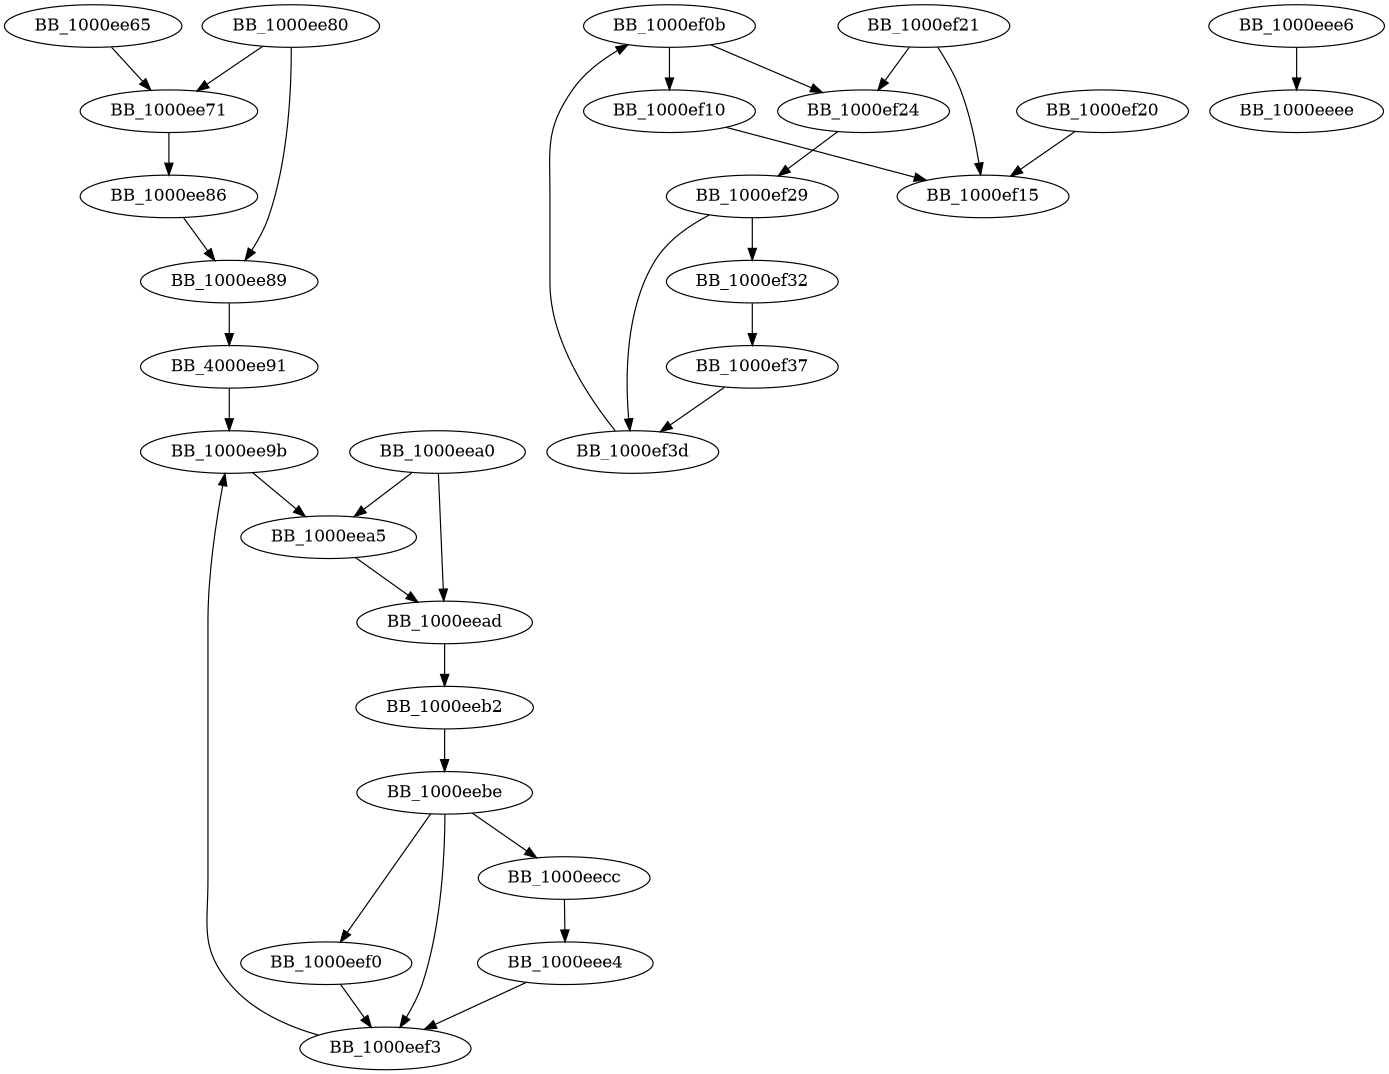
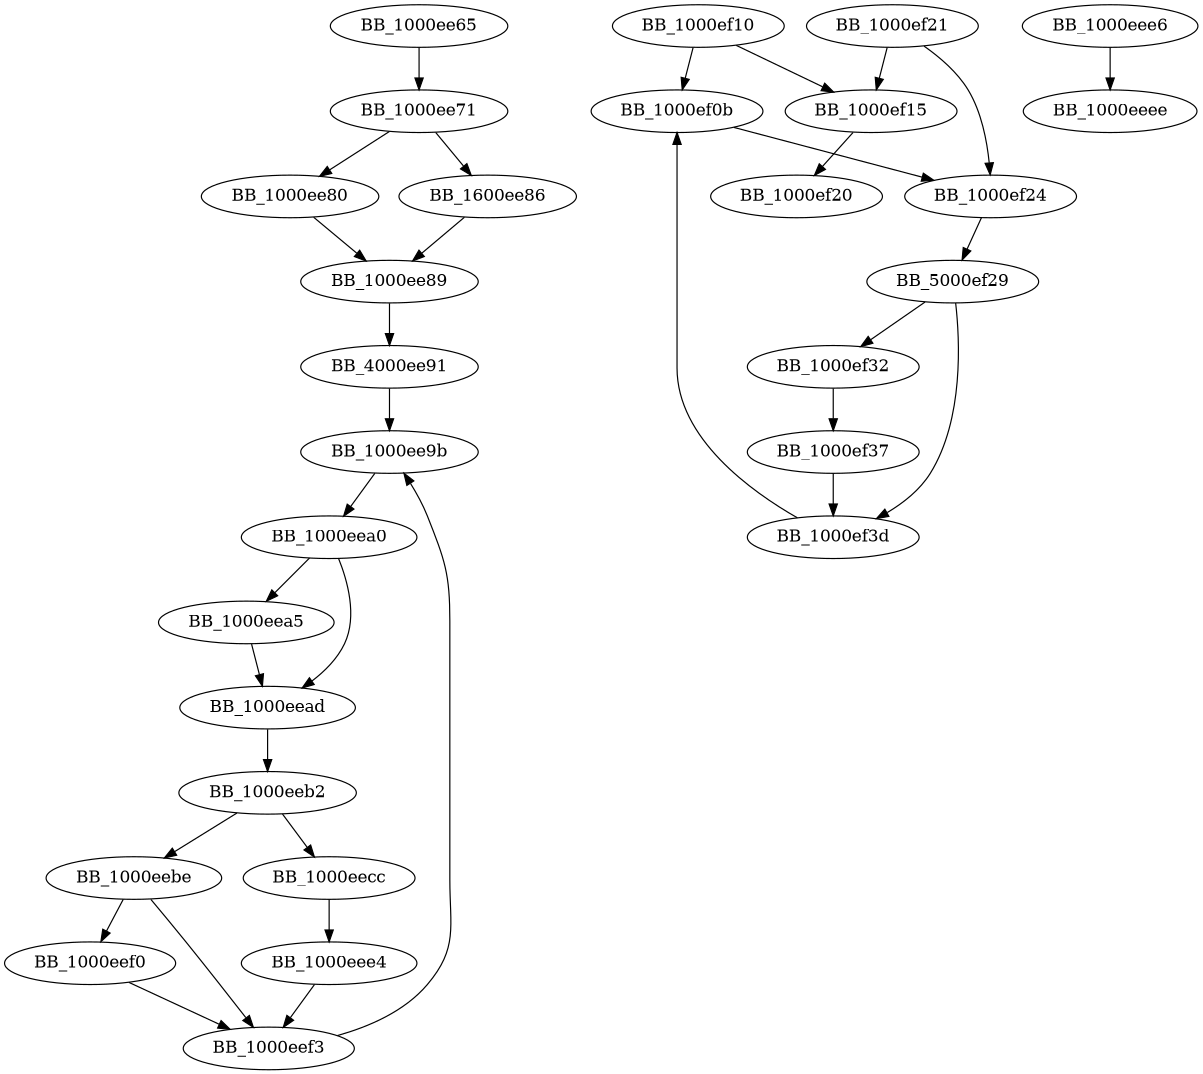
(669, 63) -> (689, 63)
(235, 65) -> (360, 151)
(1048, 150) -> (839, 148)
(169, 196) -> (488, 196)
(752, 196) -> (953, 282)
(274, 491) -> (363, 490)
(499, 832) -> (295, 831)
